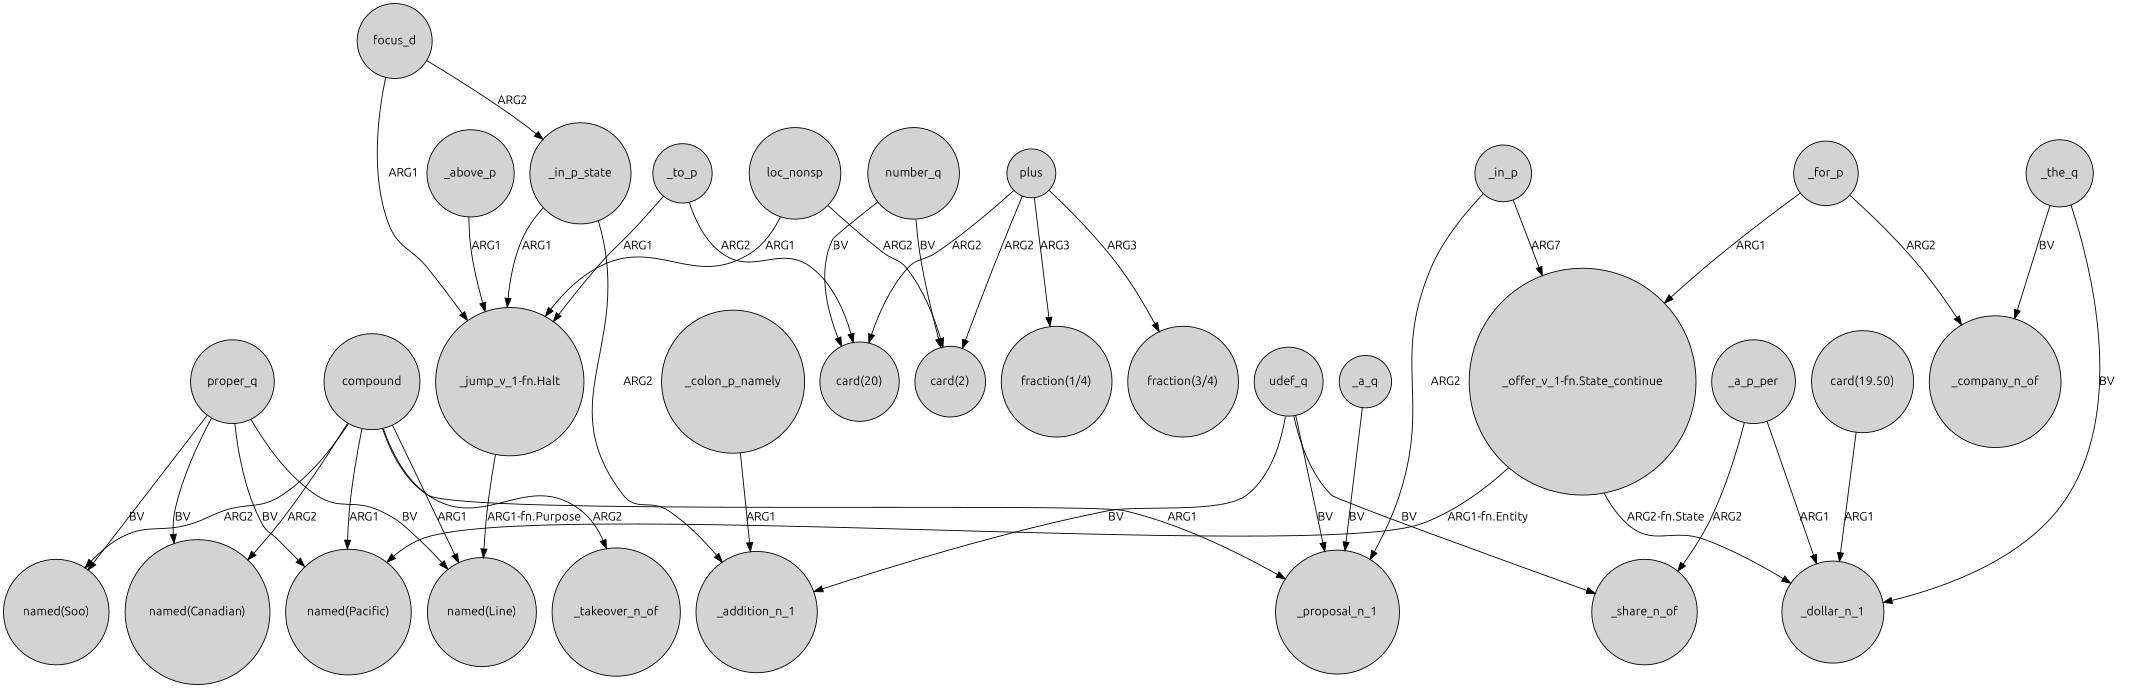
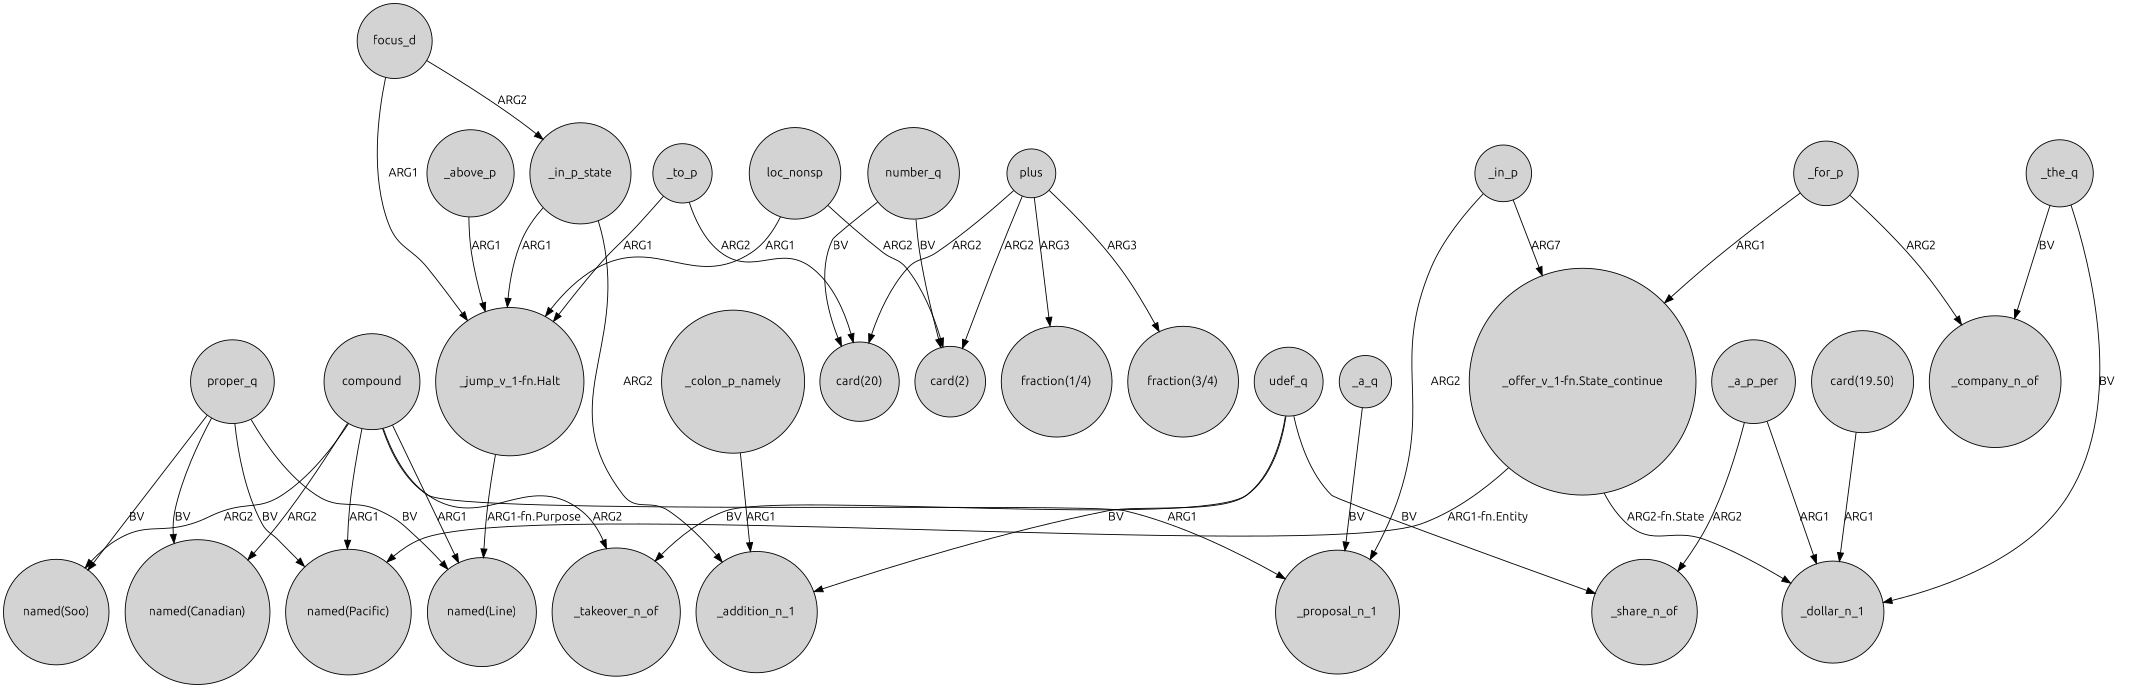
(1309, 479) -> (993, 508)
